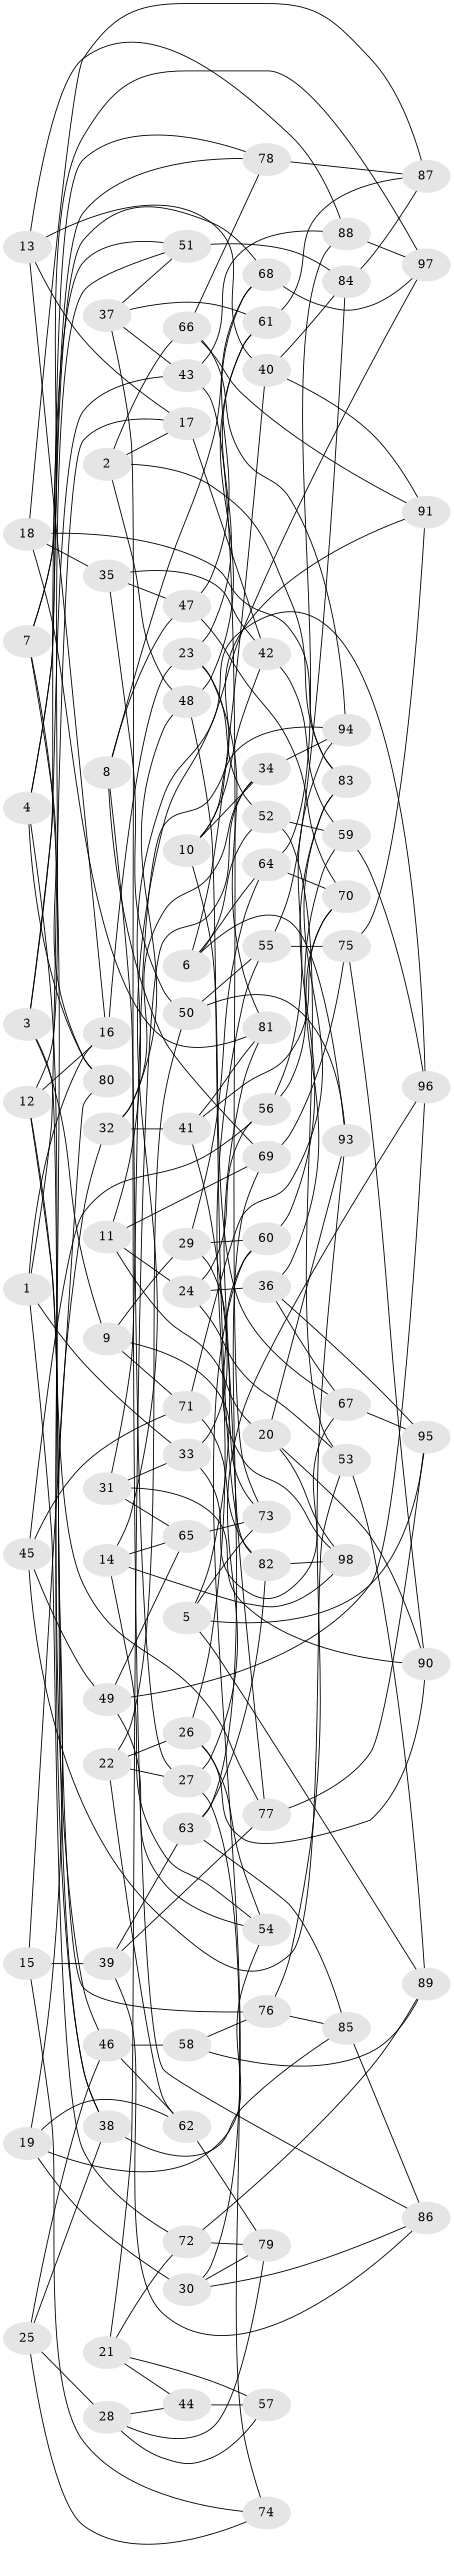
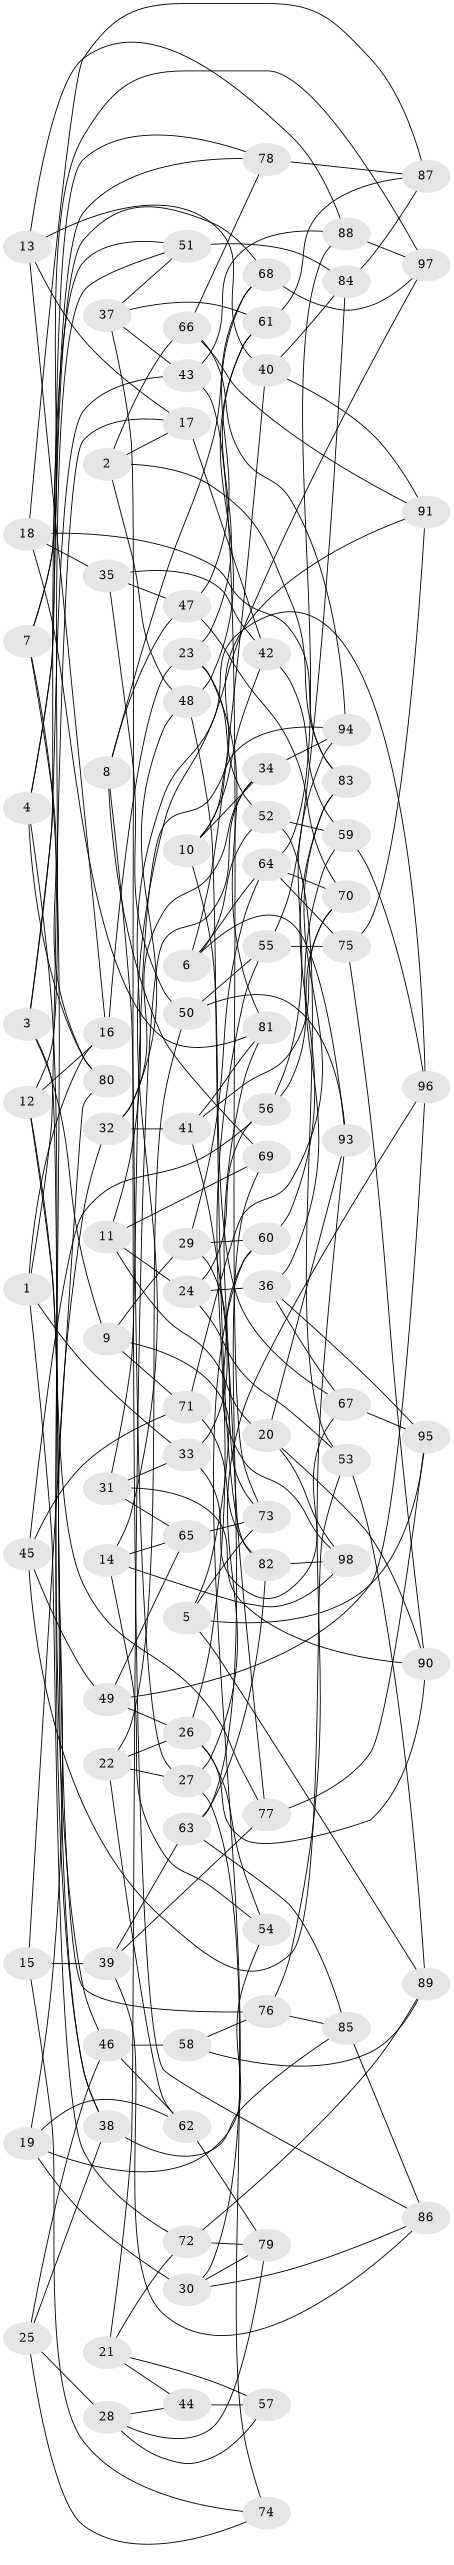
(334, 1015) -> (319, 918)
(148, 1857) -> (147, 1716)
